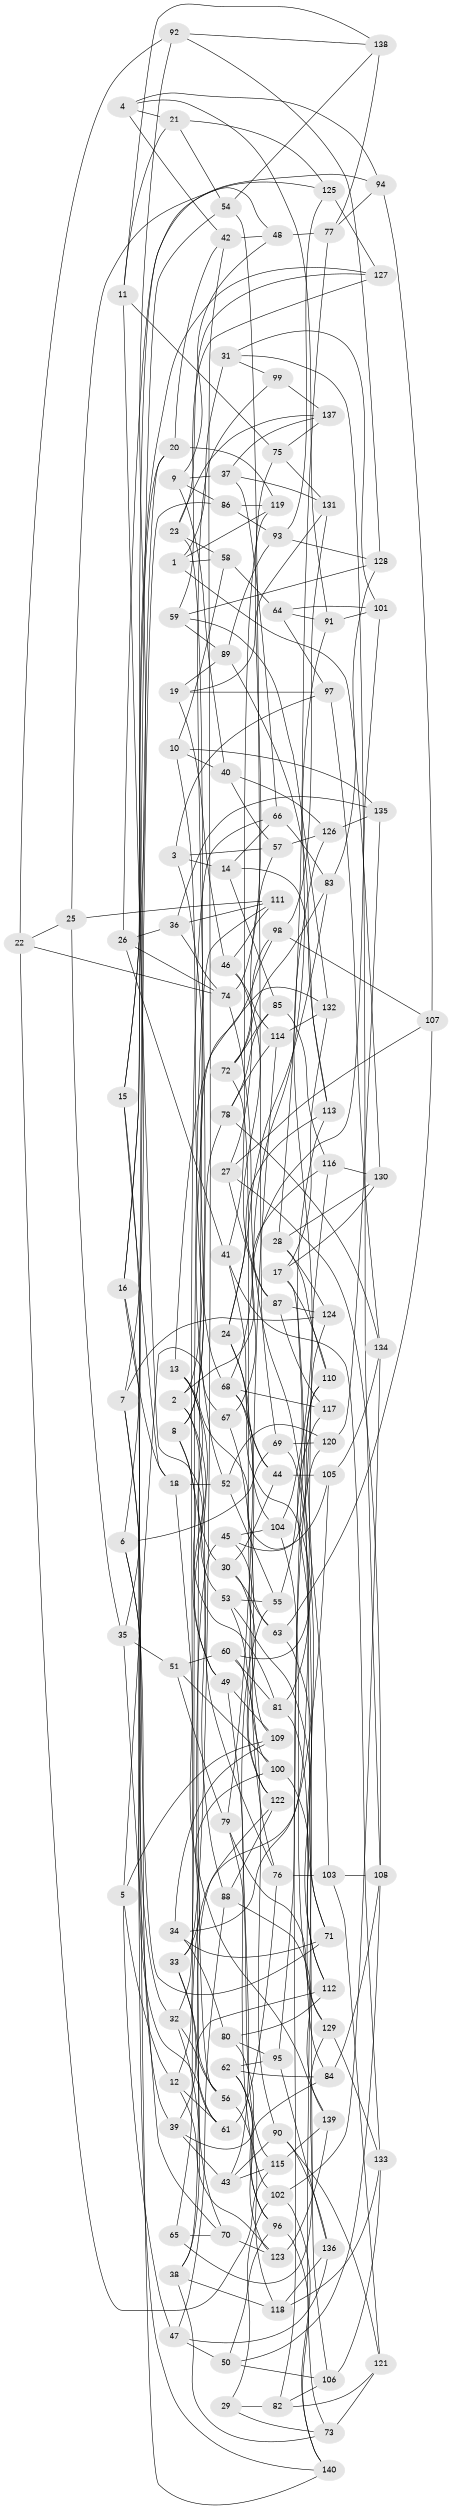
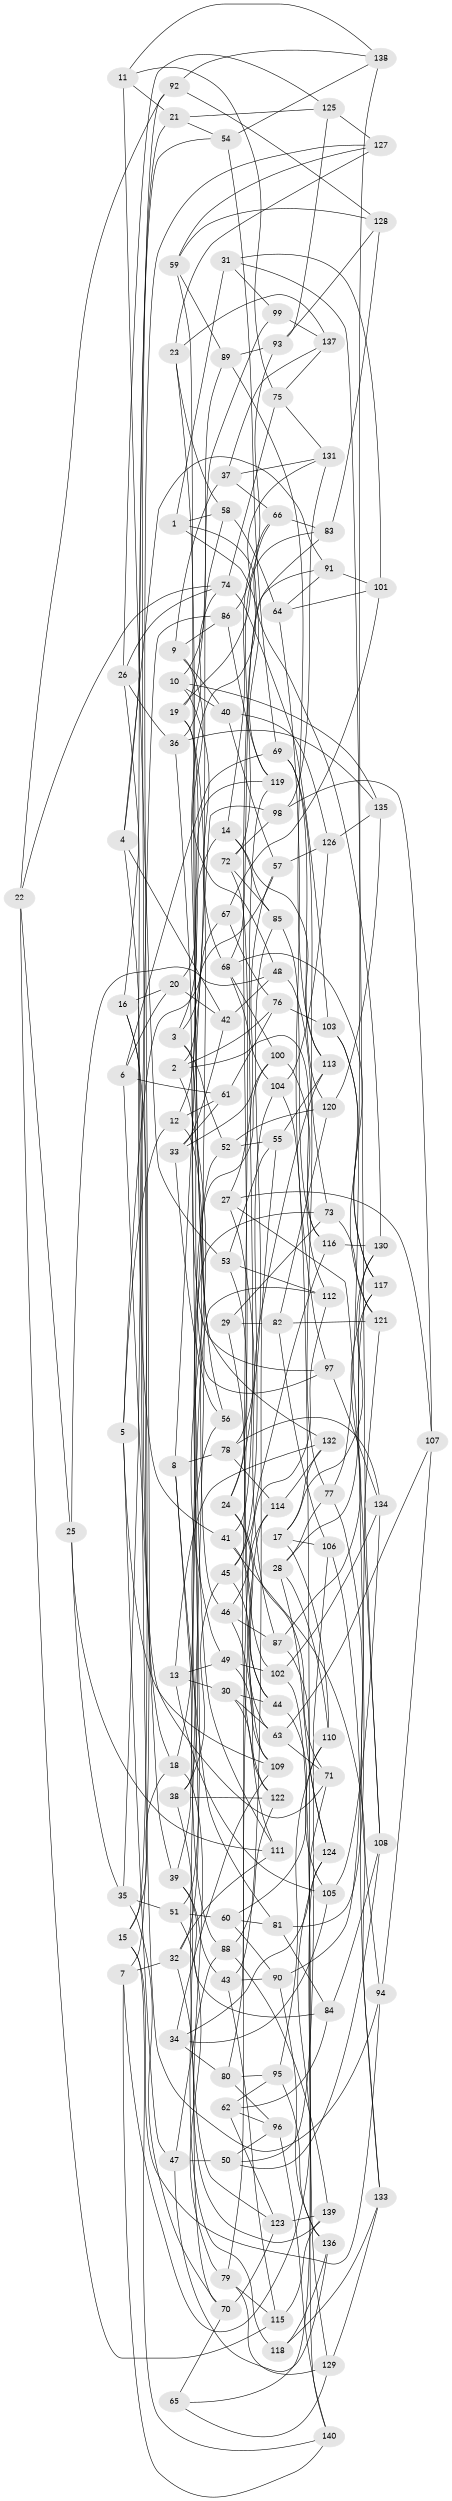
(355, 1876) -> (356, 1157)
(257, 2183) -> none
